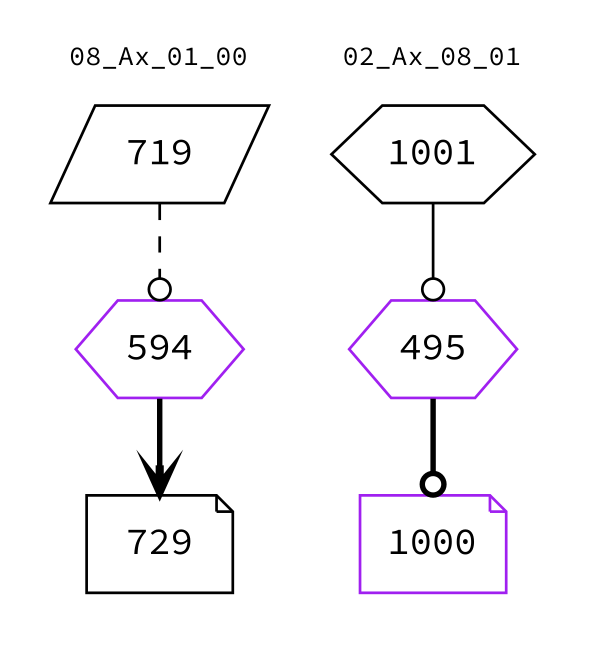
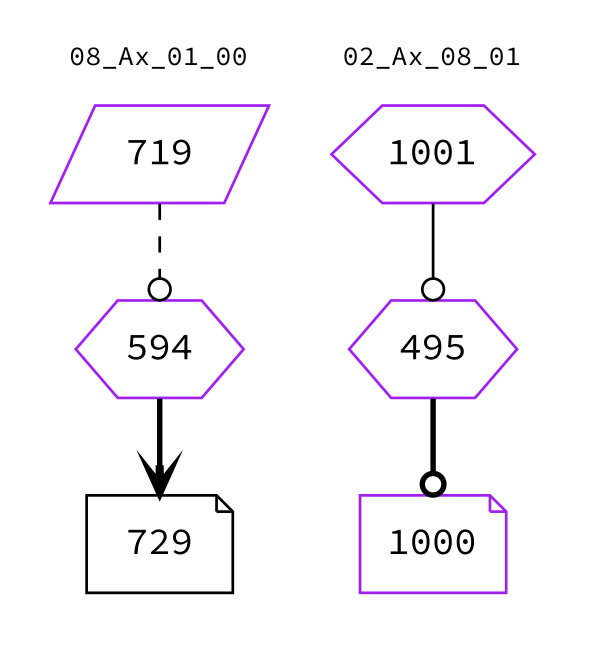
(160, 154) -> (160, 154)
(433, 154) -> (433, 154)
